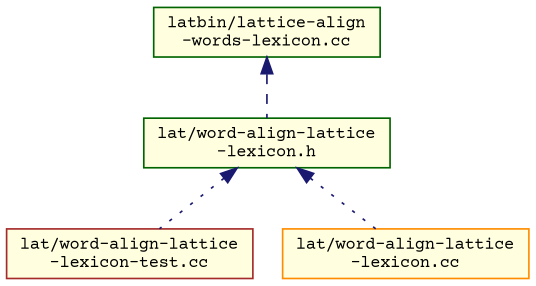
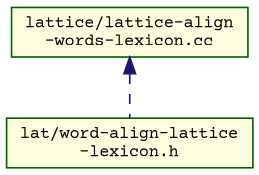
(267, 32) -> (130, 32)
(130, 254) -> none
(406, 254) -> none
